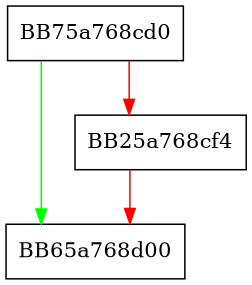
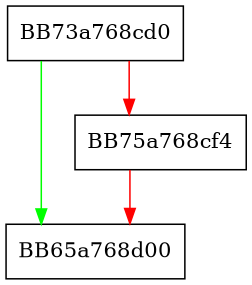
(95, 33) -> (95, 33)
(161, 142) -> (161, 142)
